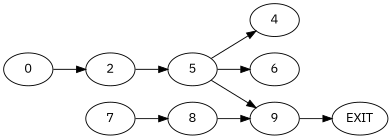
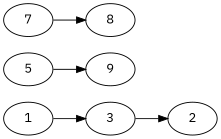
(275, 20) -> none
(28, 69) -> (110, 119)
(147, 69) -> none
(275, 69) -> none
none -> (28, 119)
(229, 119) -> none
(360, 119) -> none
